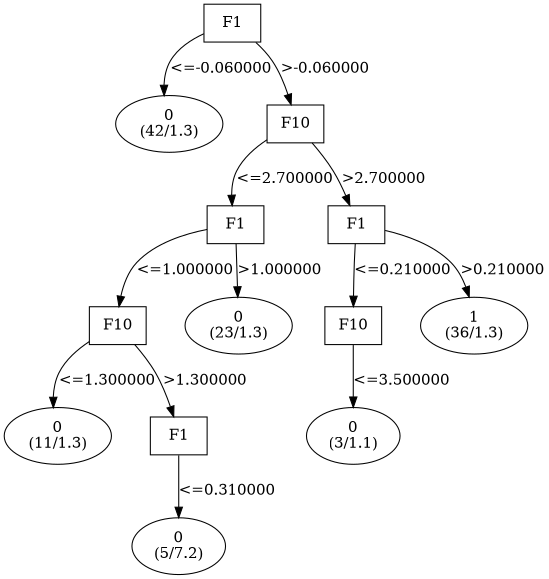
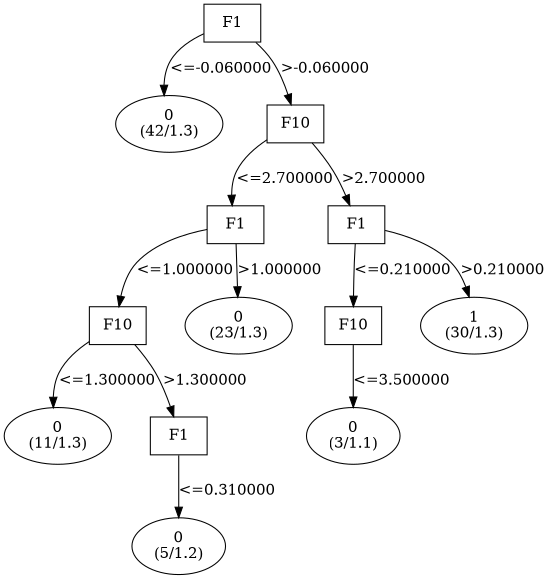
(474, 326) -> (474, 326)
(179, 546) -> (179, 546)
